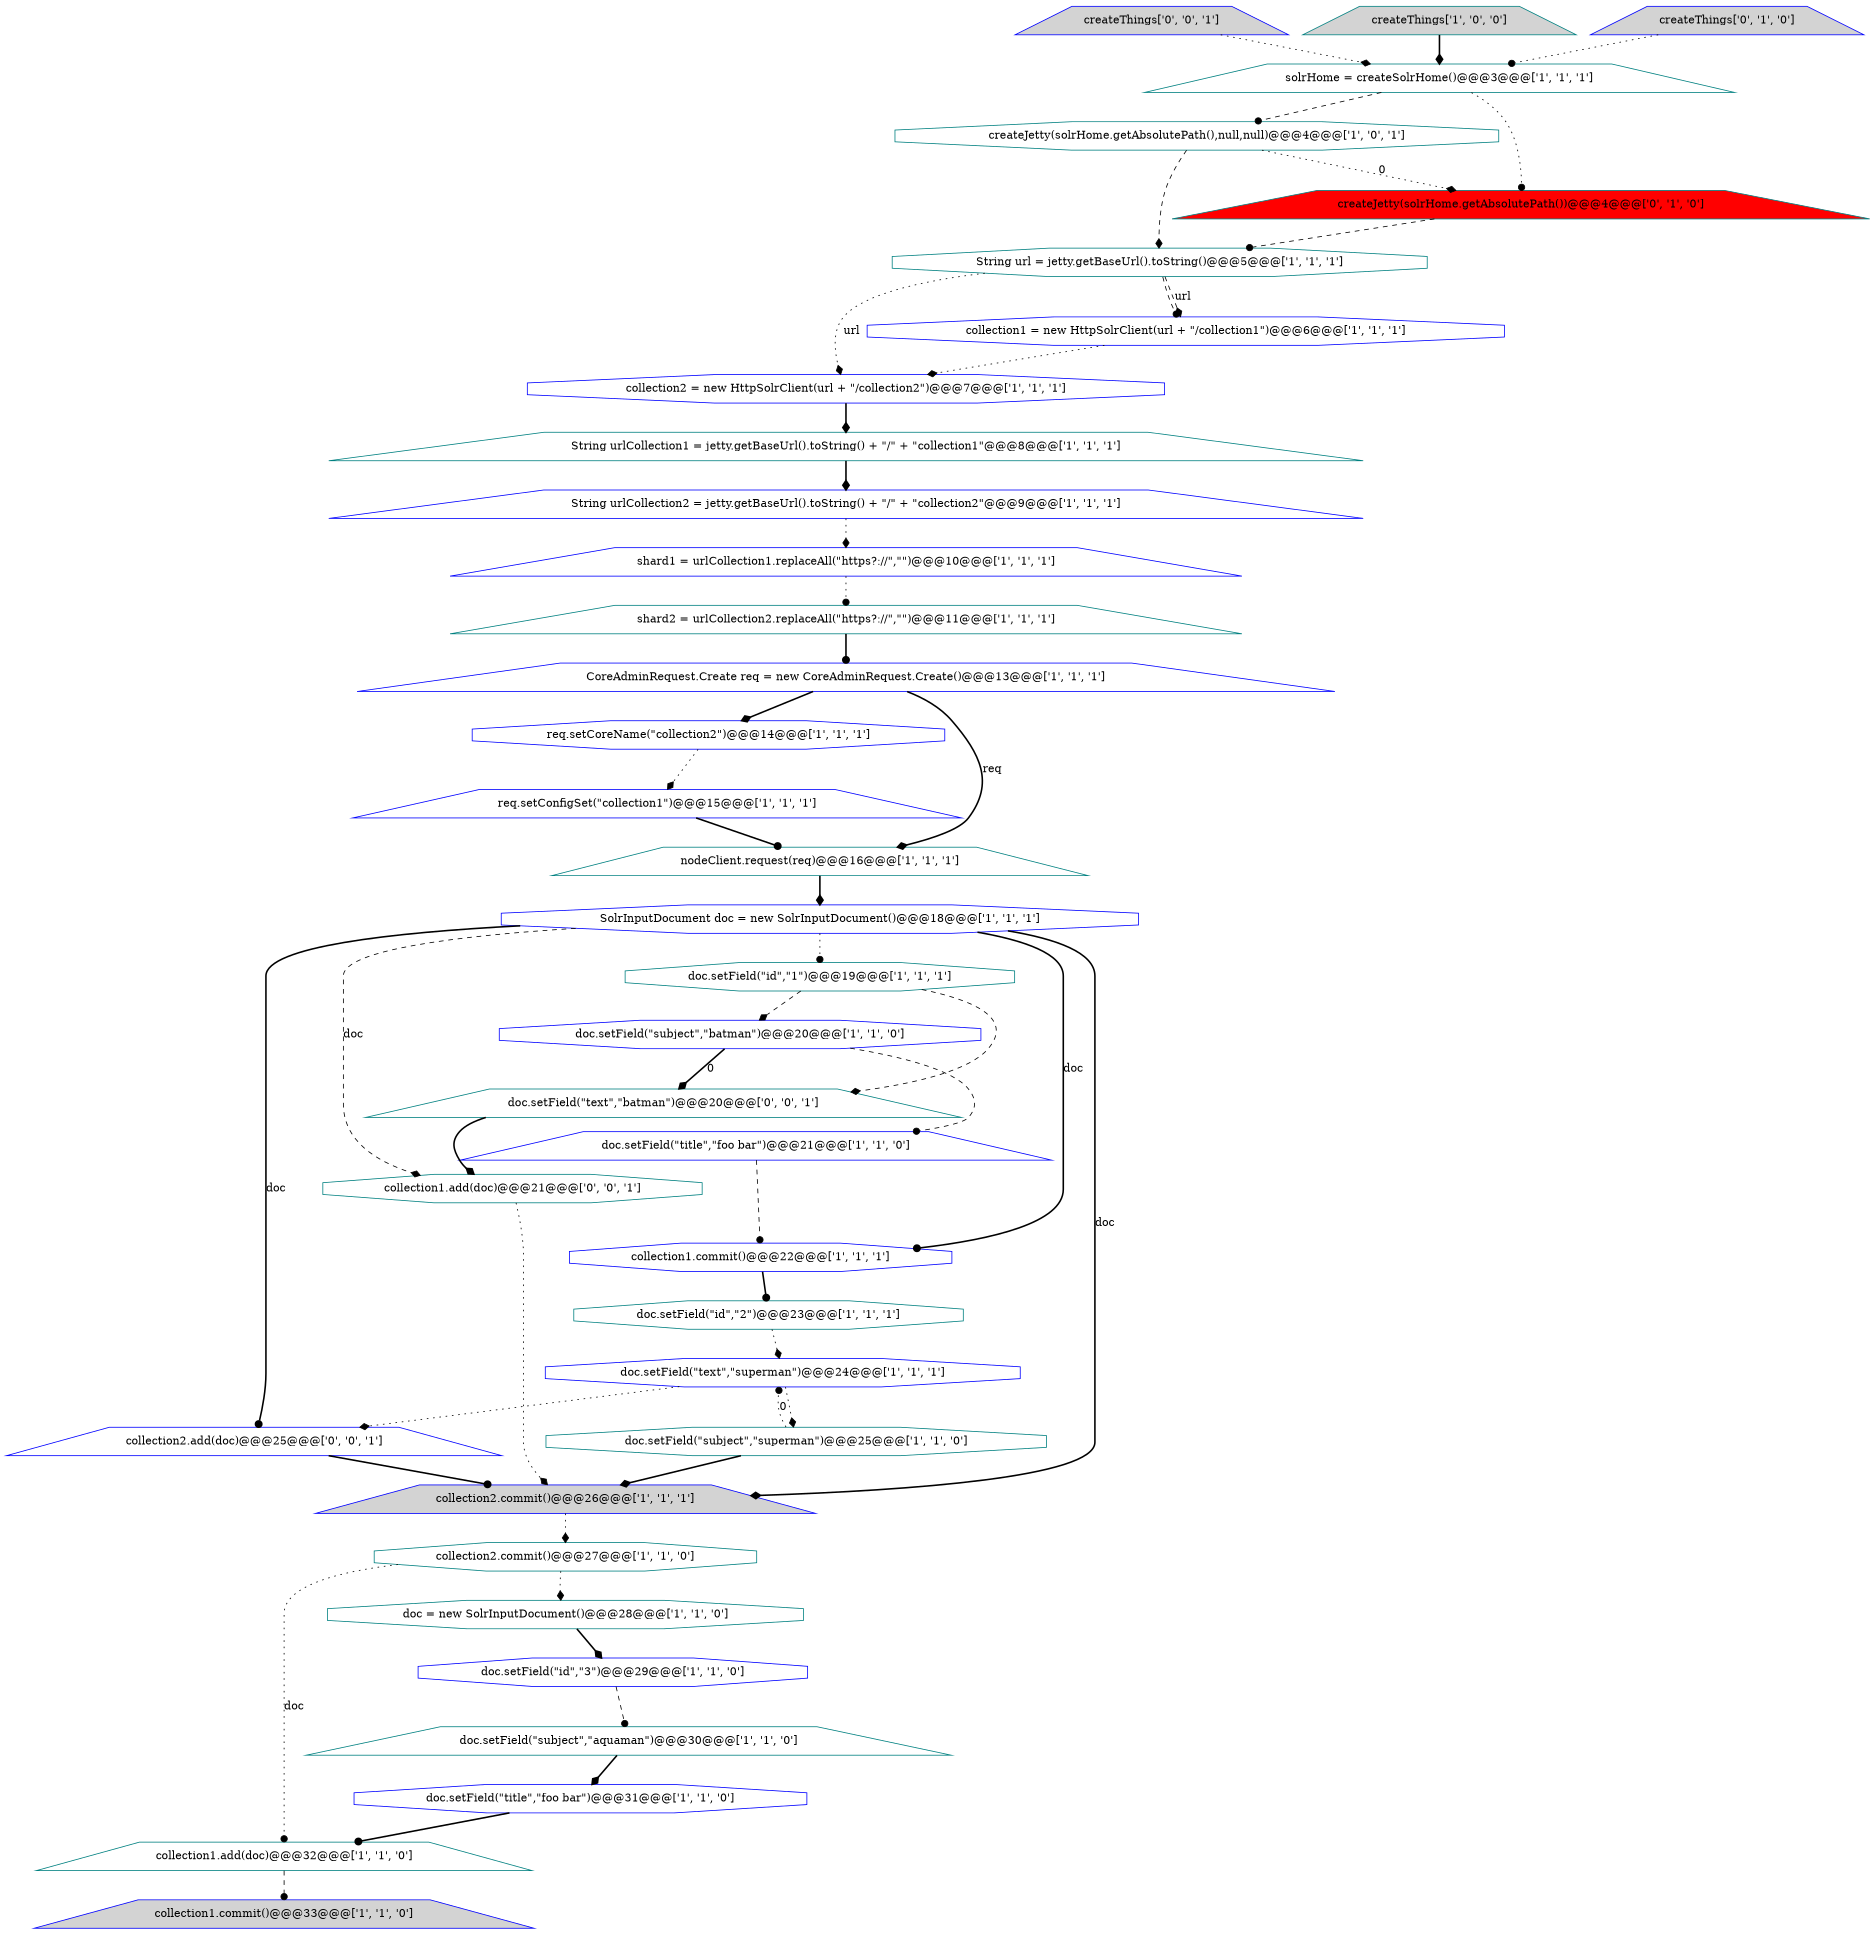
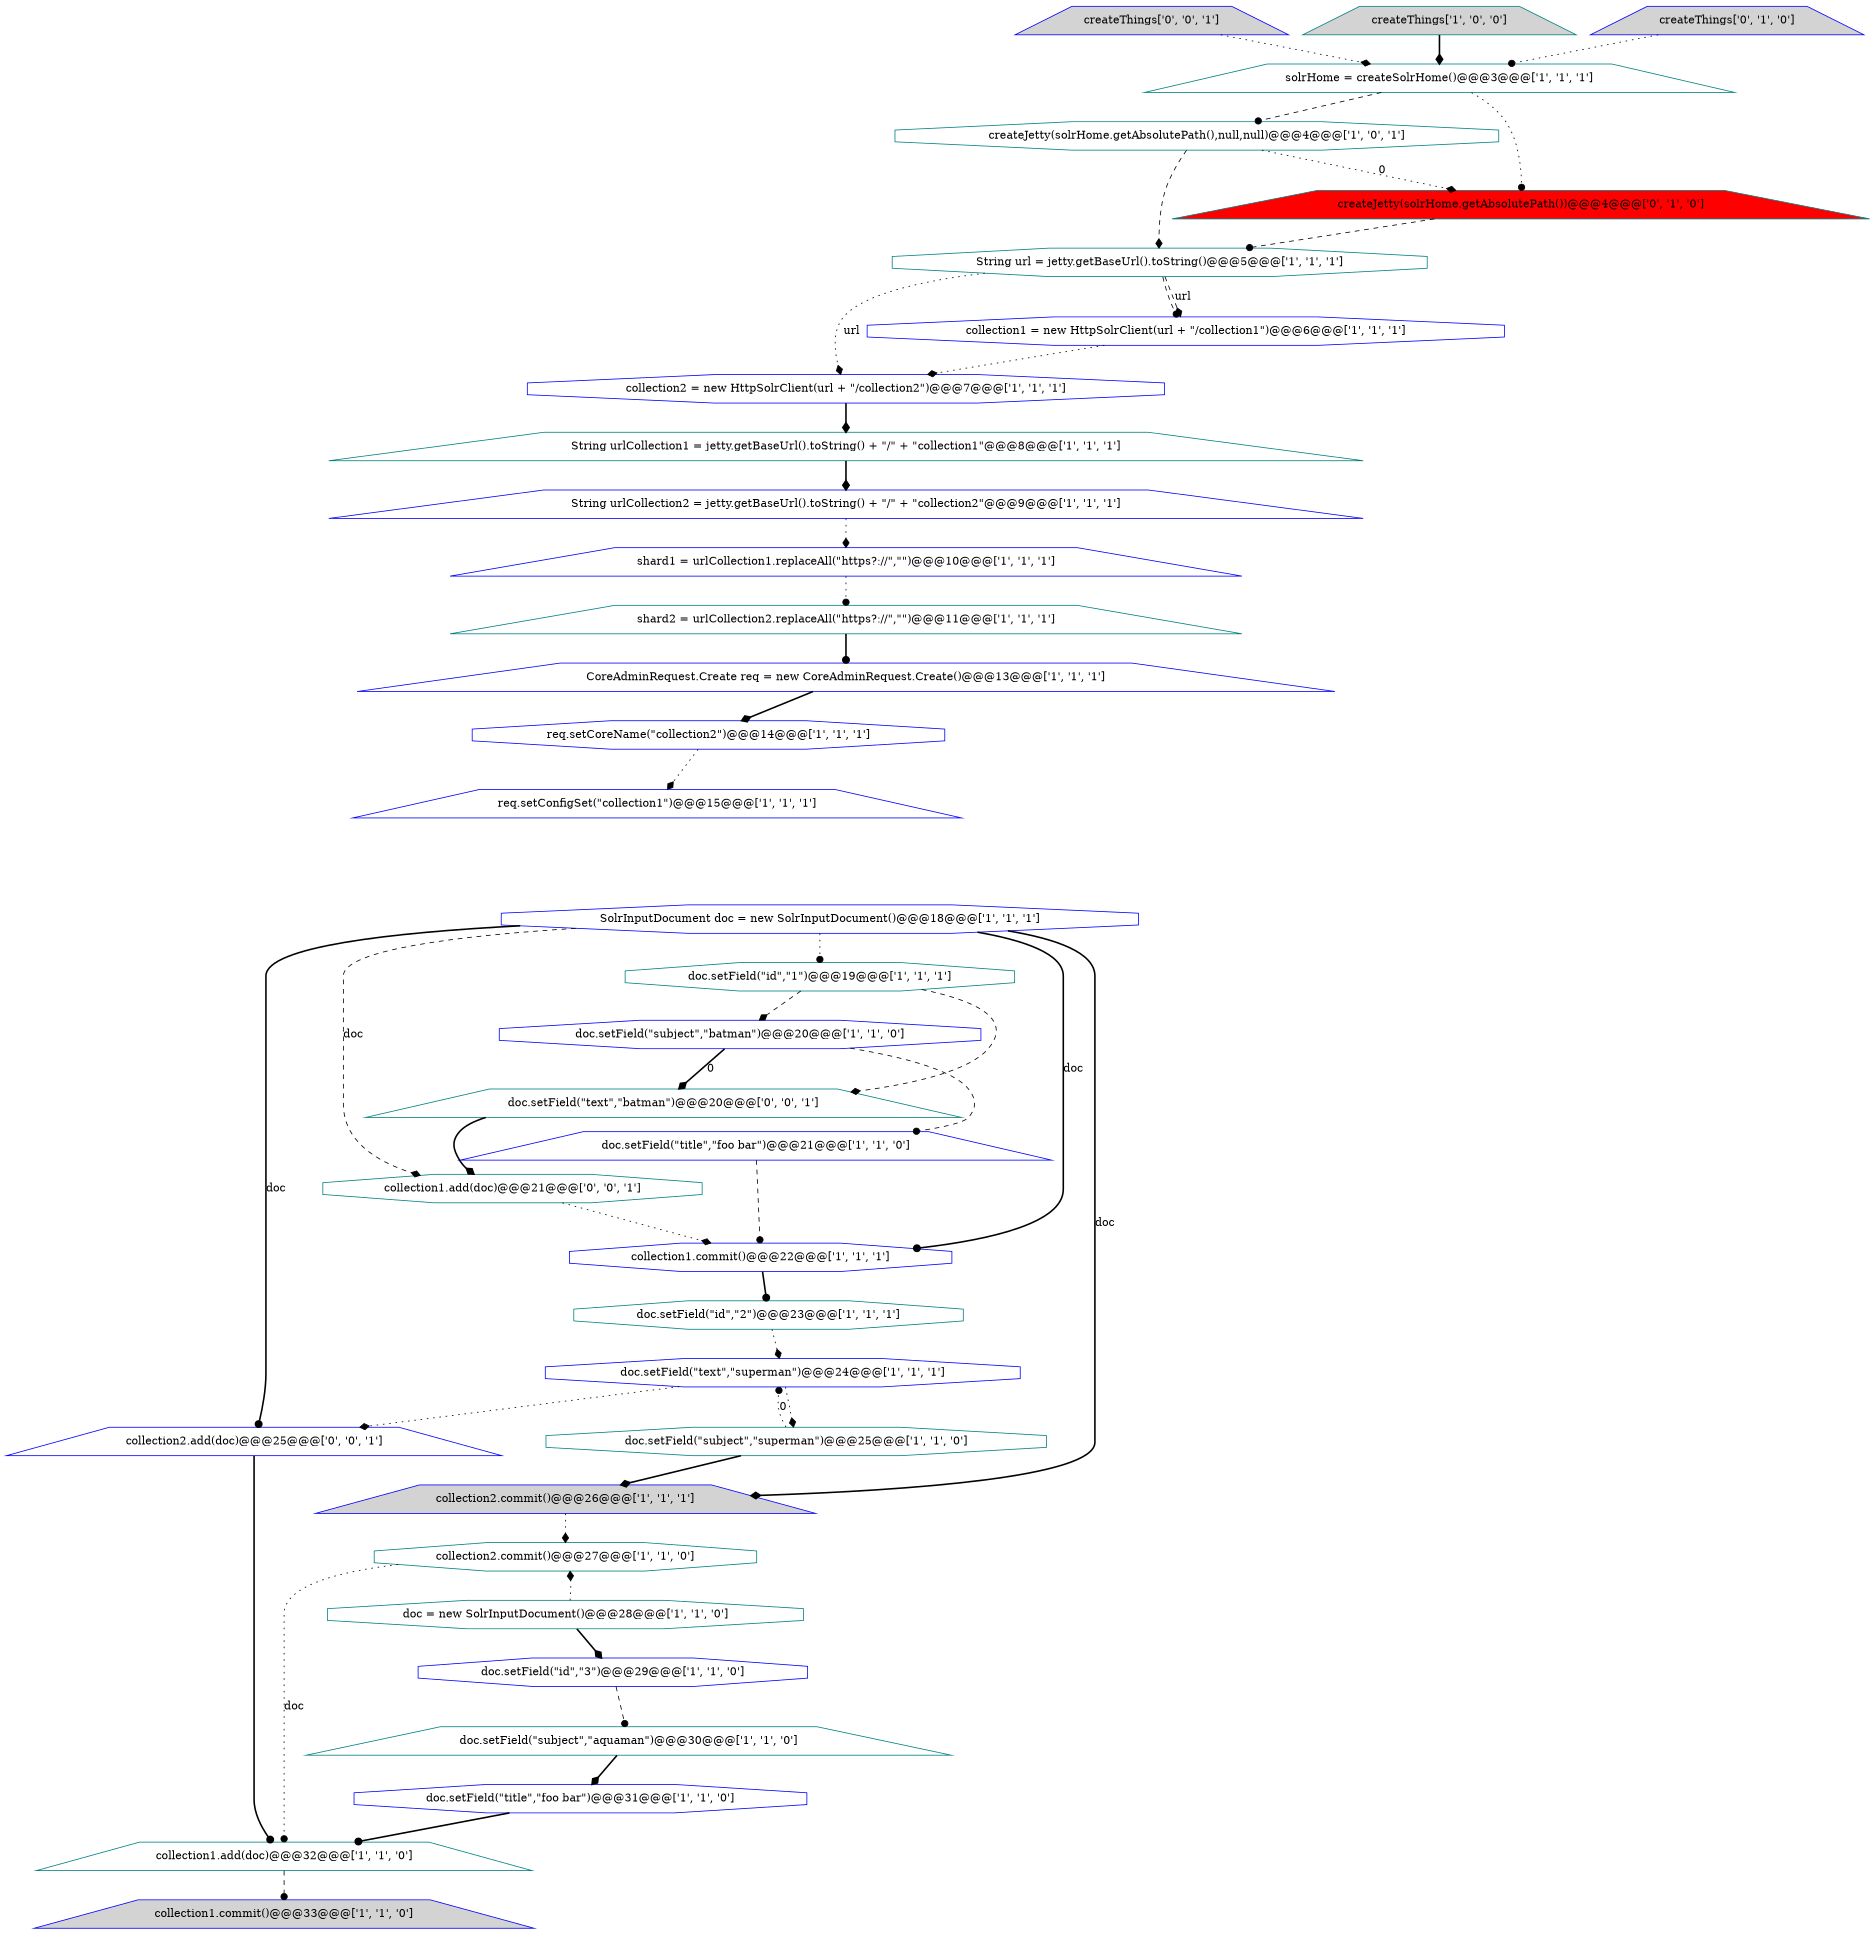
(820, 861) -> none
(524, 1342) -> (632, 1222)
(406, 1470) -> (254, 1648)
(560, 1581) -> (571, 1591)
